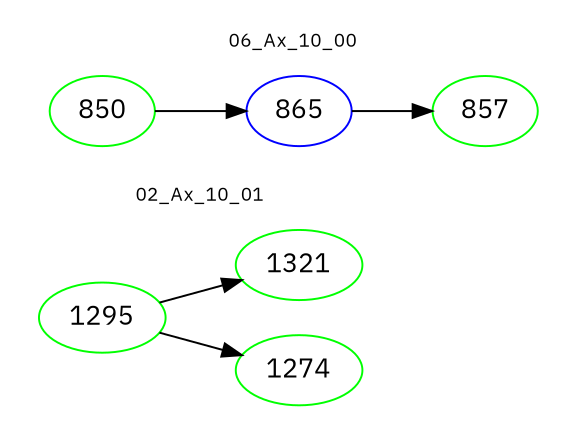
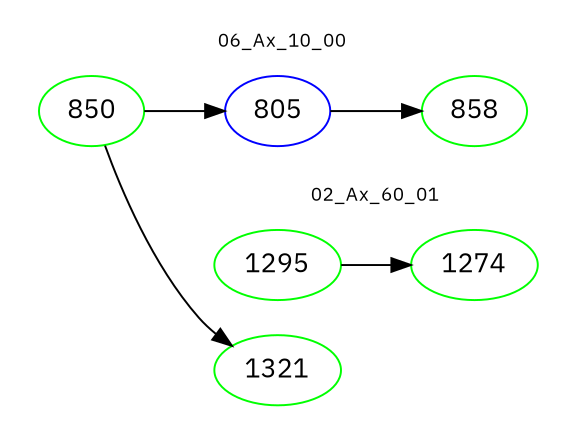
(299, 111) -> (278, 111)
(485, 111) -> (474, 111)
(201, 196) -> (376, 196)
(191, 294) -> (150, 246)
